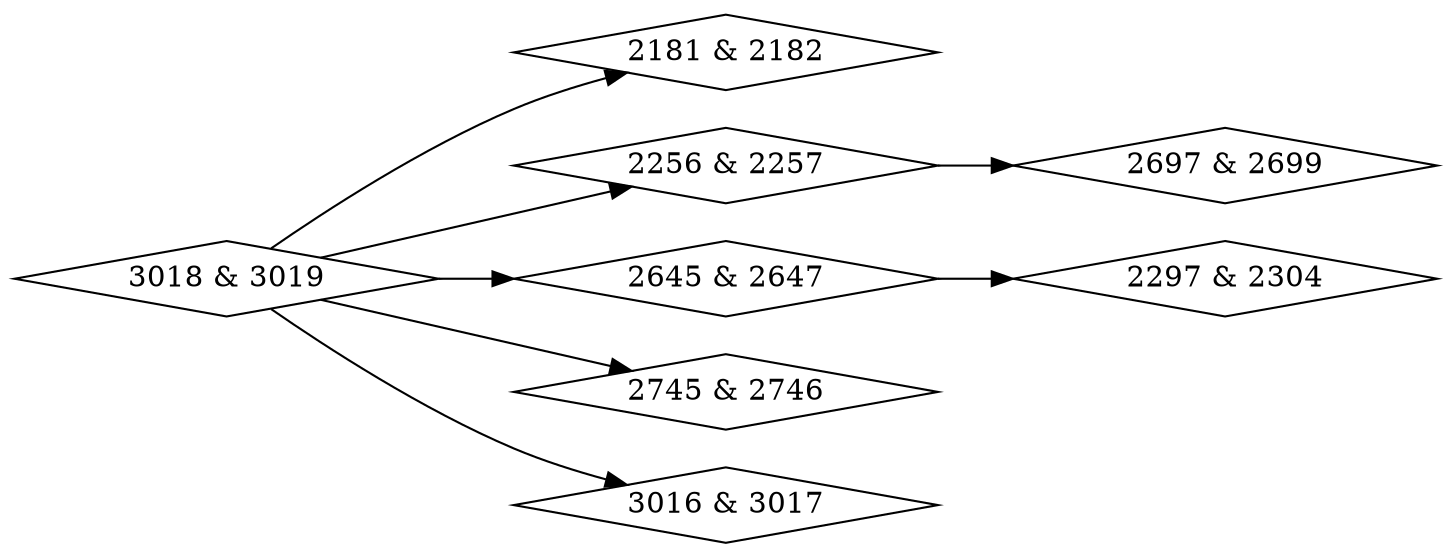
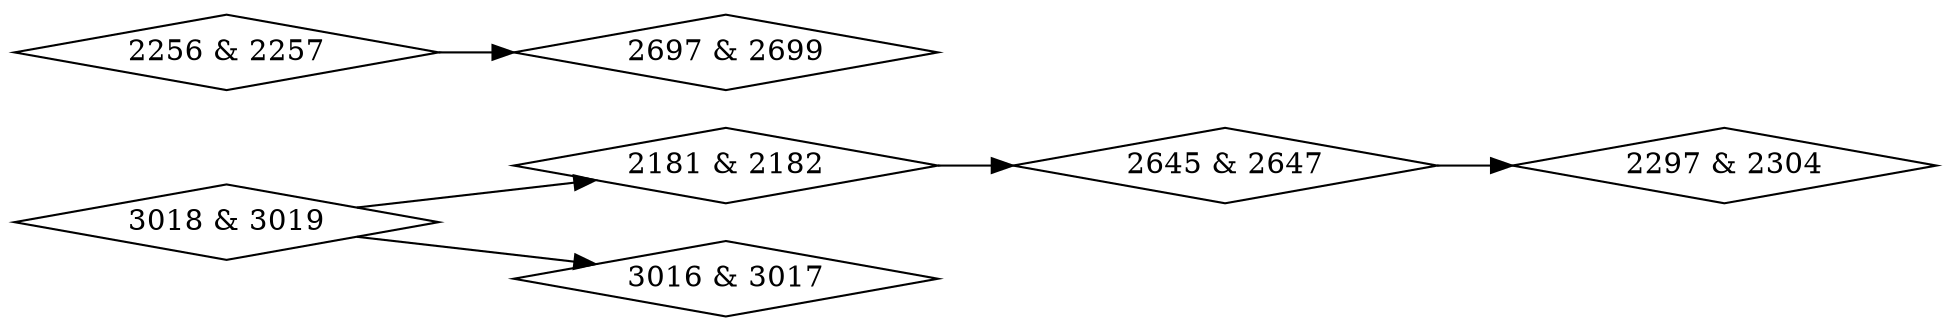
(466, 225) -> none
(466, 279) -> (965, 166)
(726, 392) -> none
